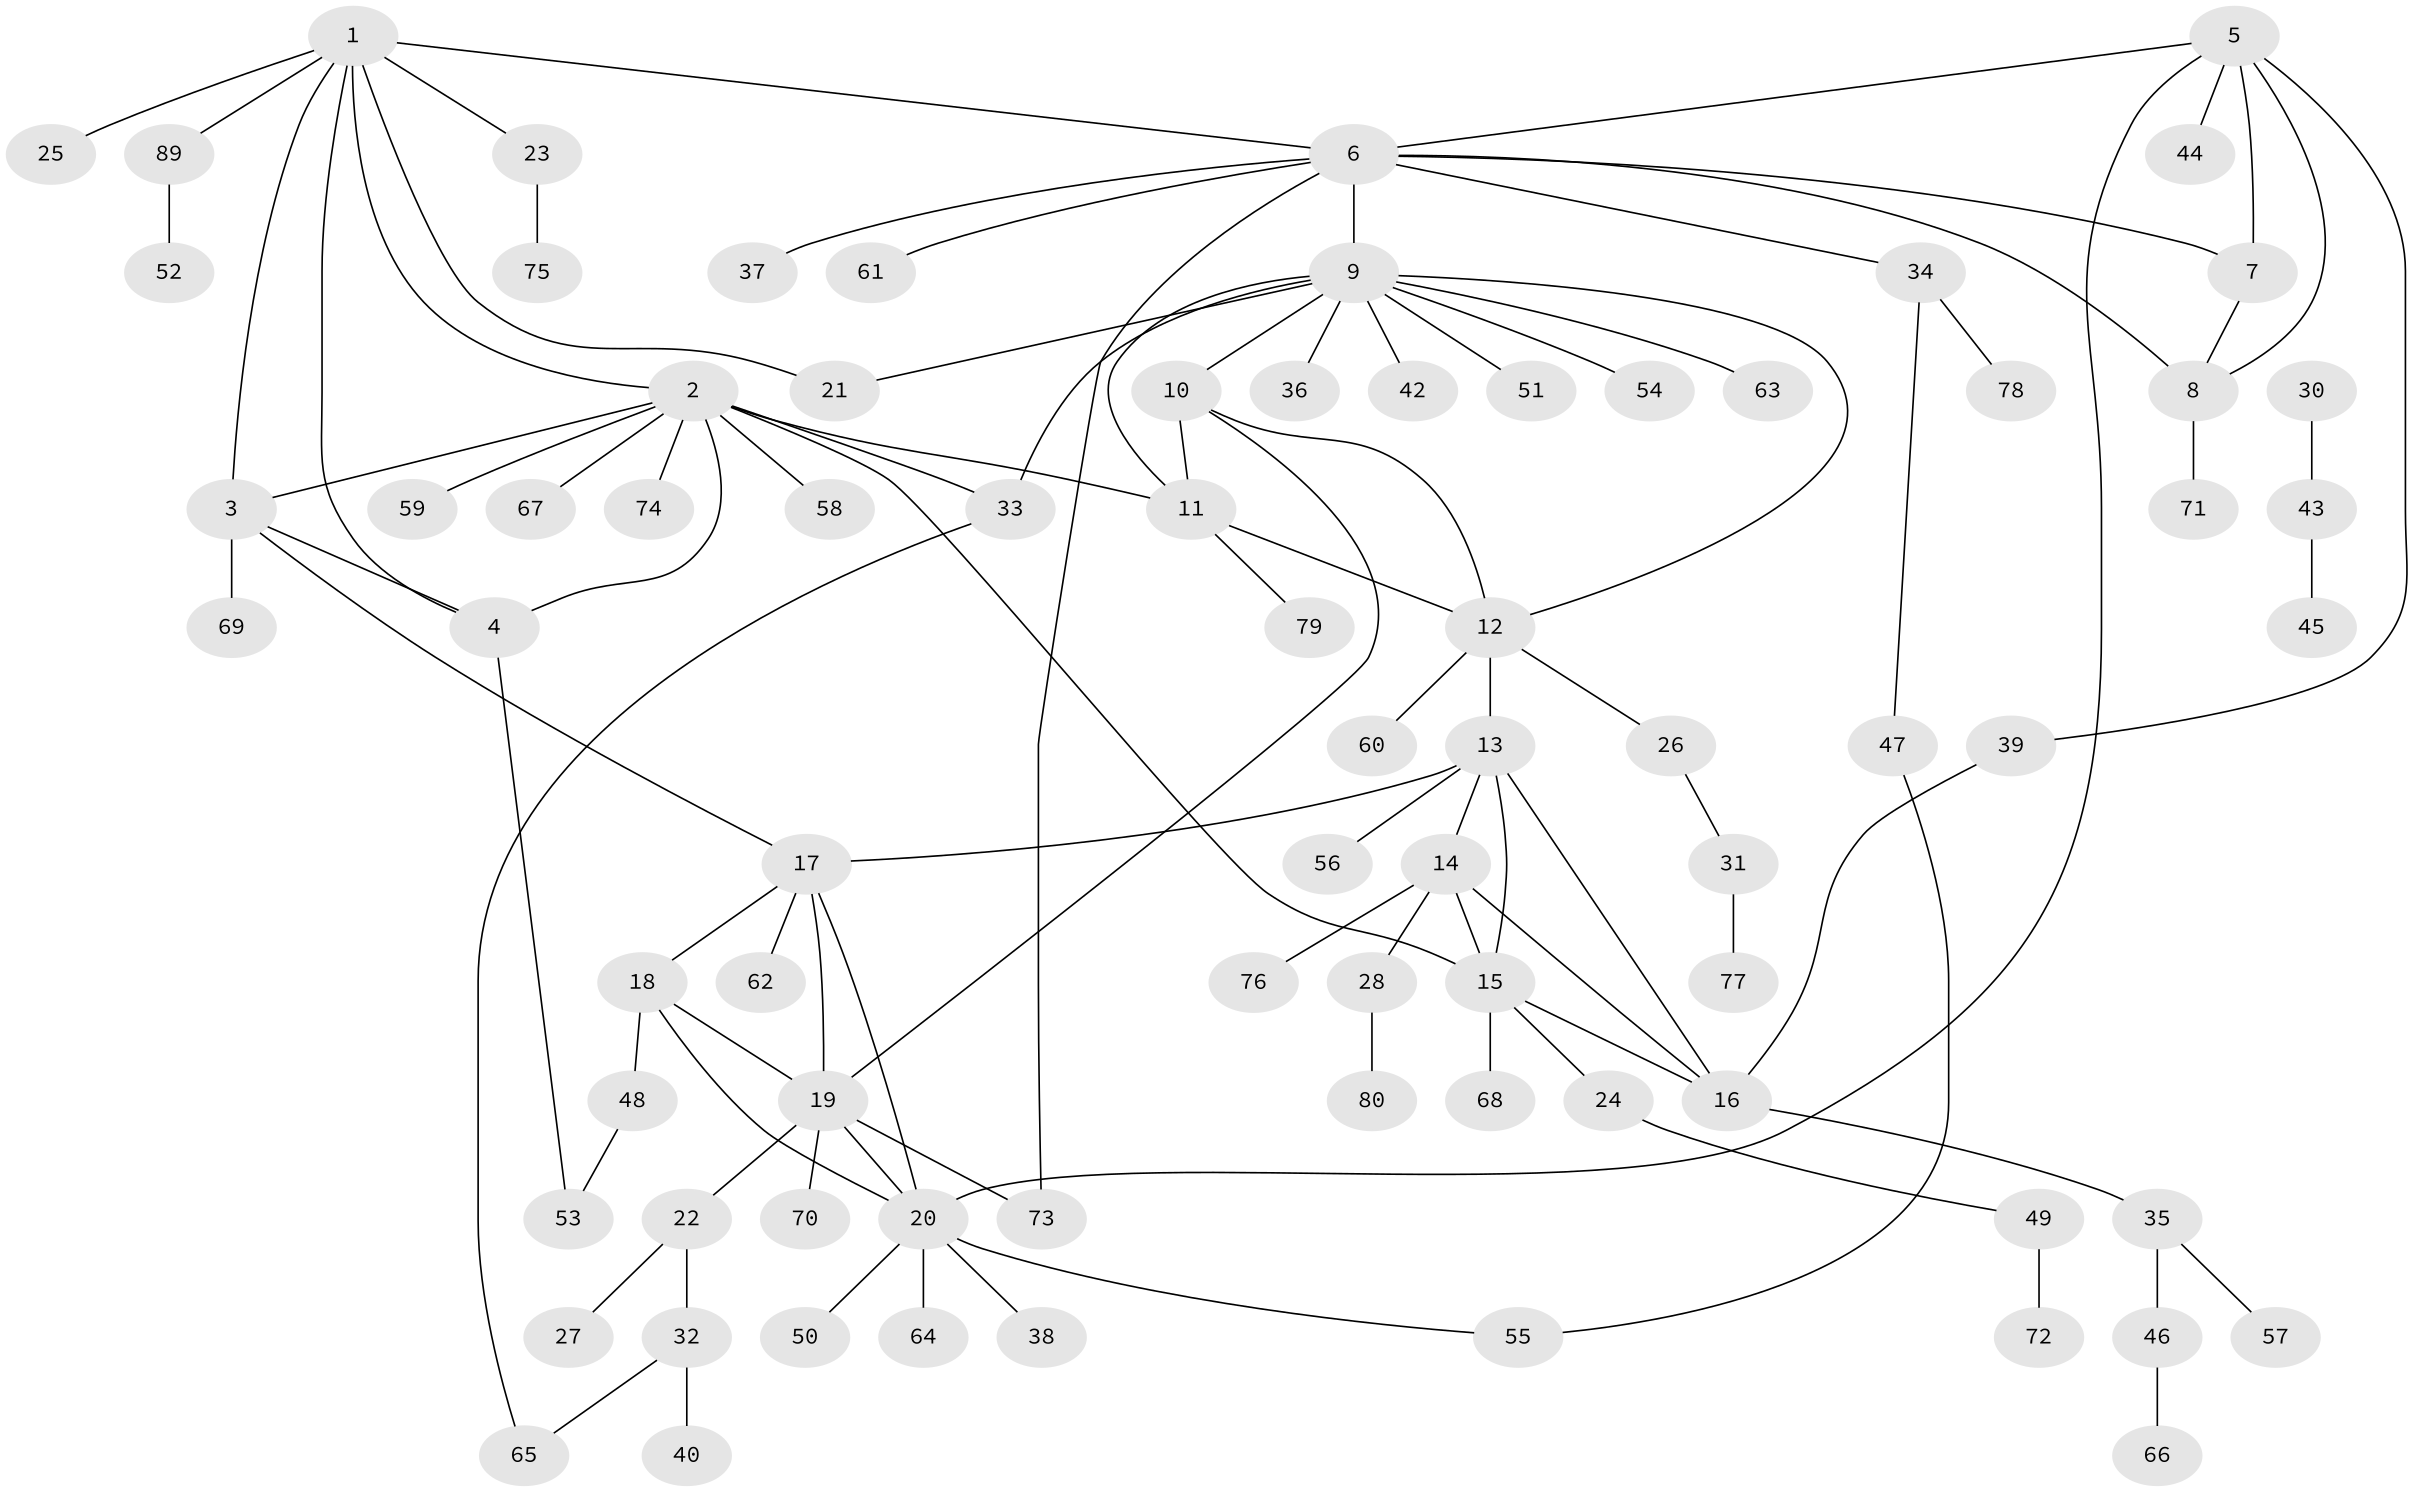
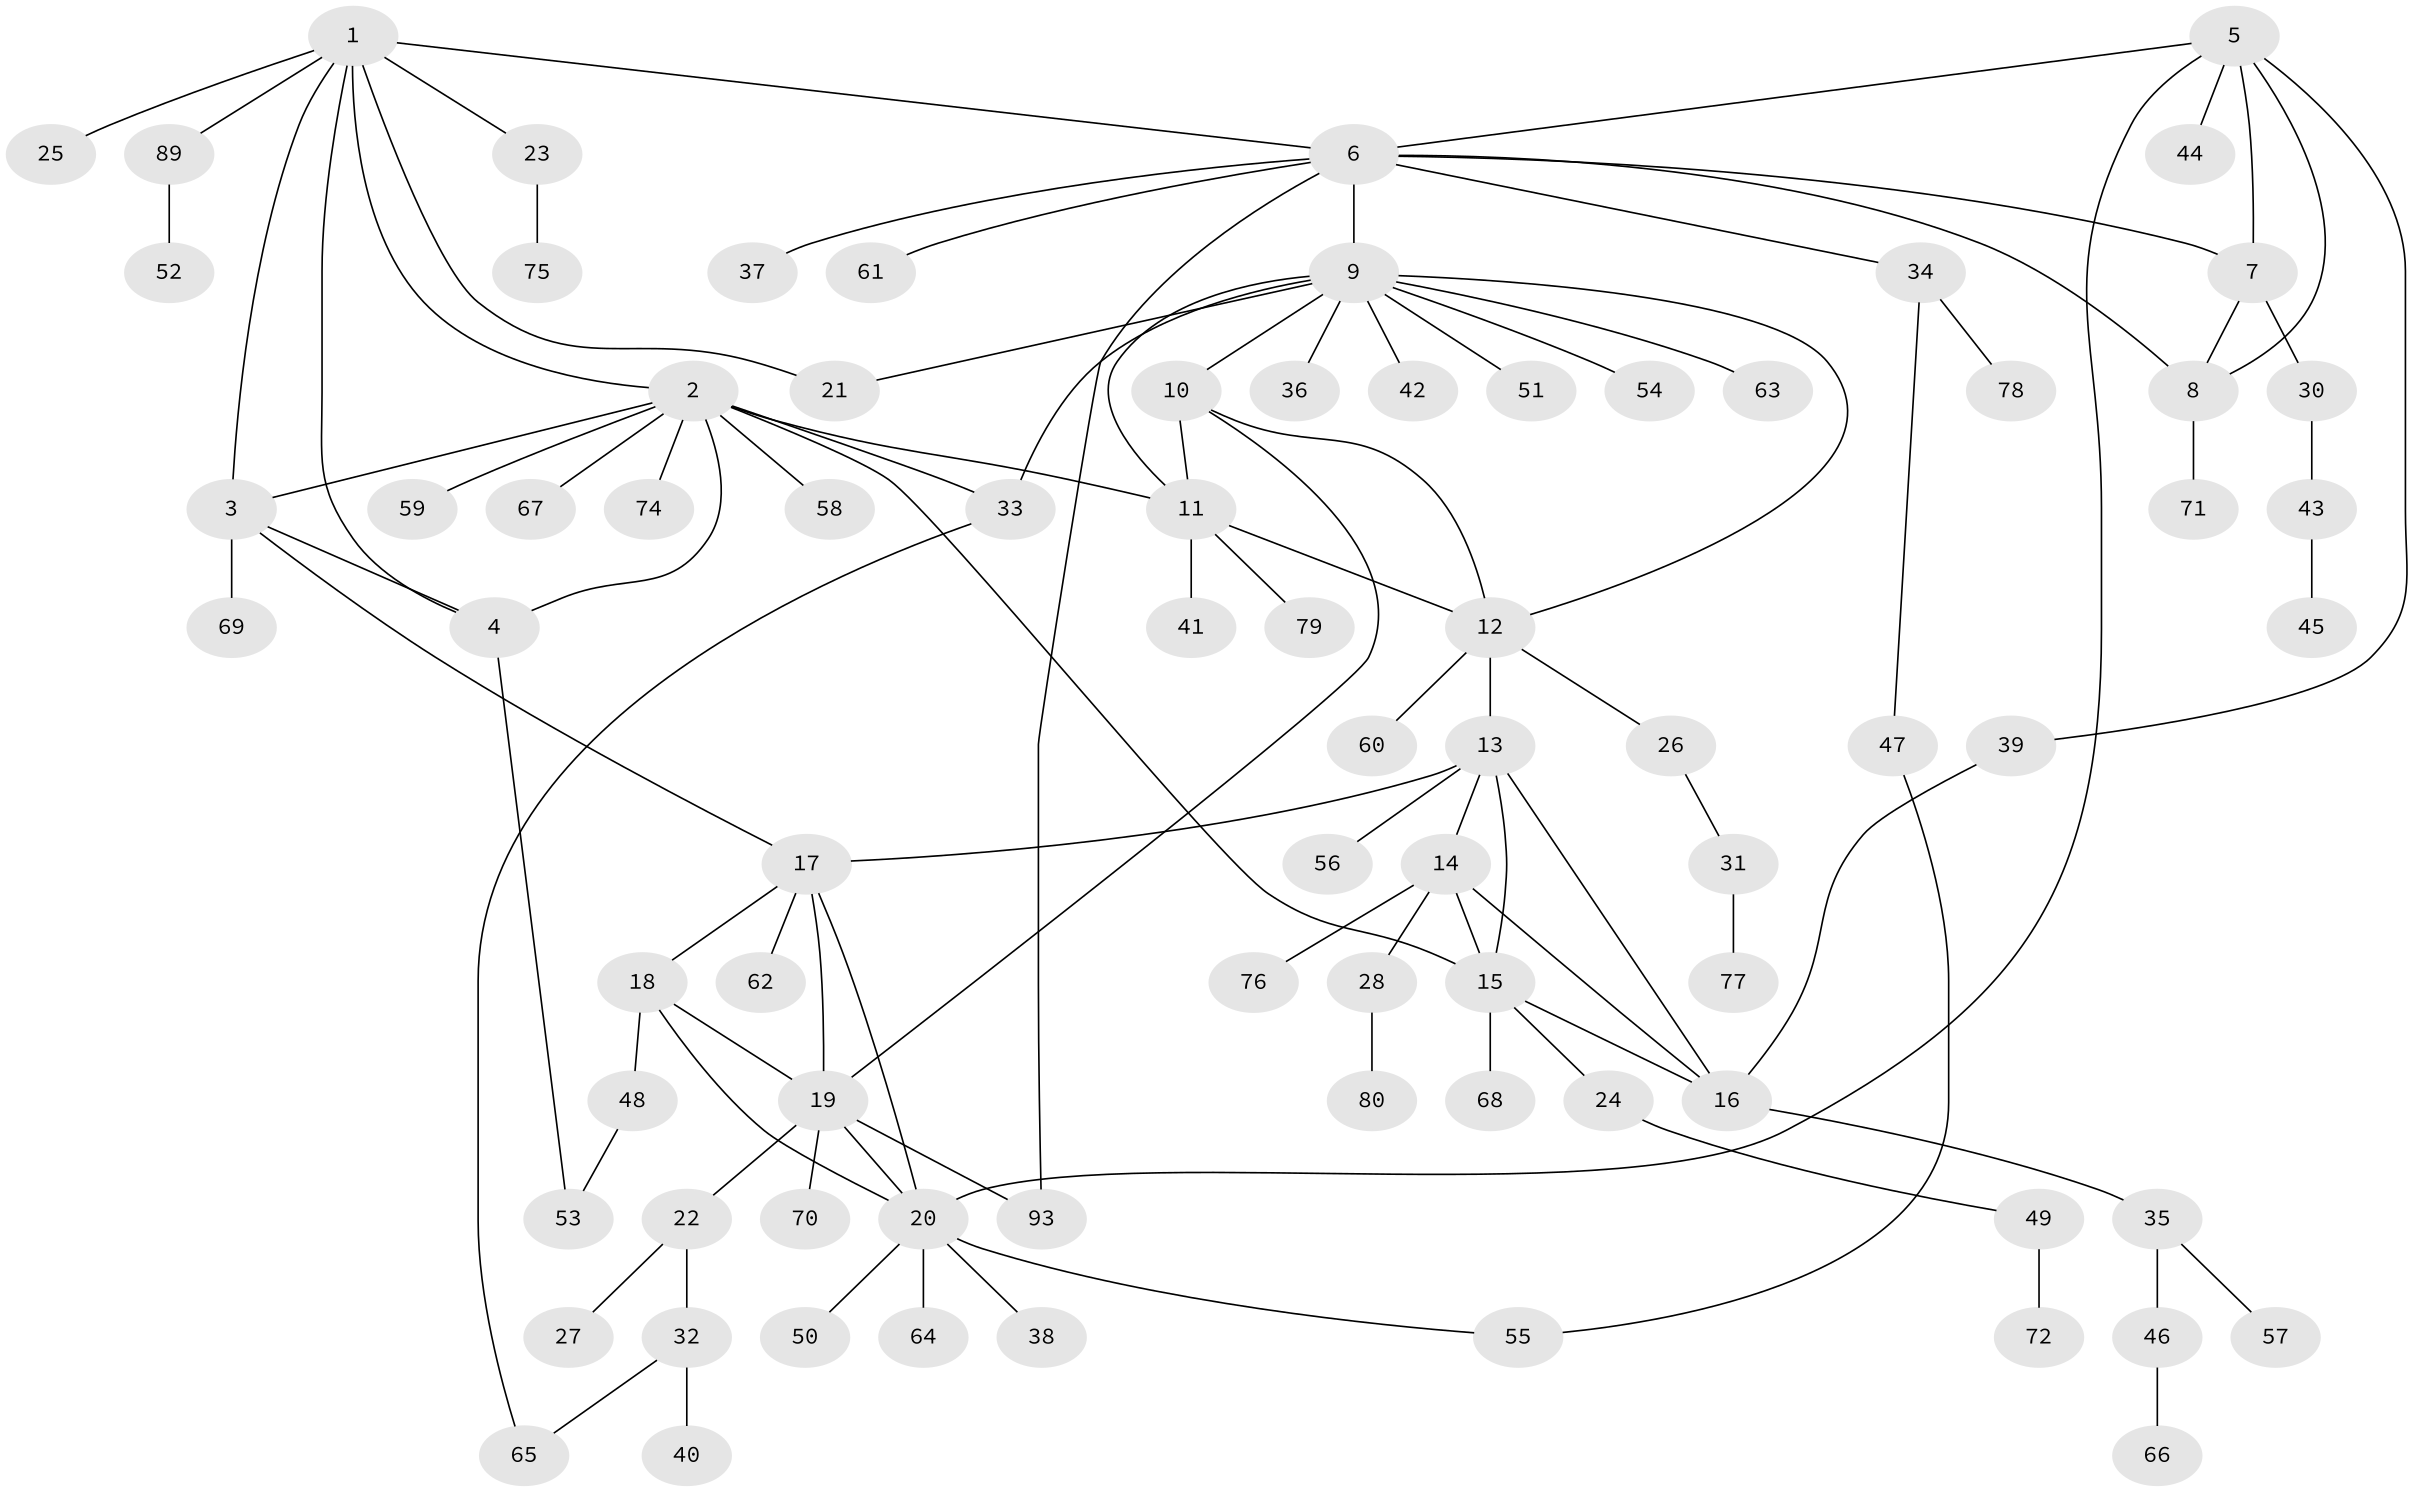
none -> (2280, 327)
none -> (1191, 628)
(1042, 1219) -> (1042, 1219)
